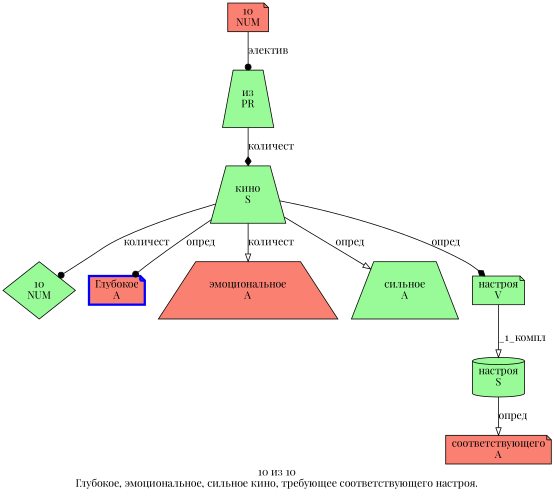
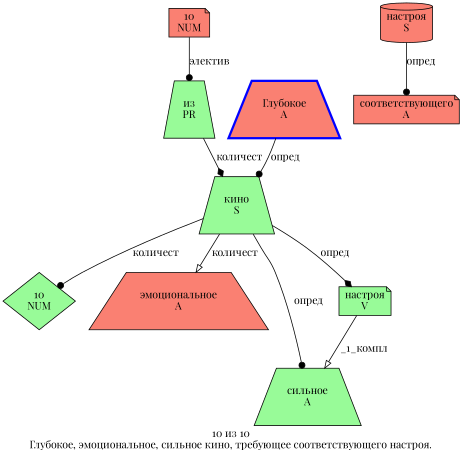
(324, 241) -> (284, 295)
(174, 245) -> (269, 155)
(117, 290) -> (284, 110)
(499, 327) -> (343, 339)
(499, 377) -> (406, 23)
(499, 412) -> (406, 66)
